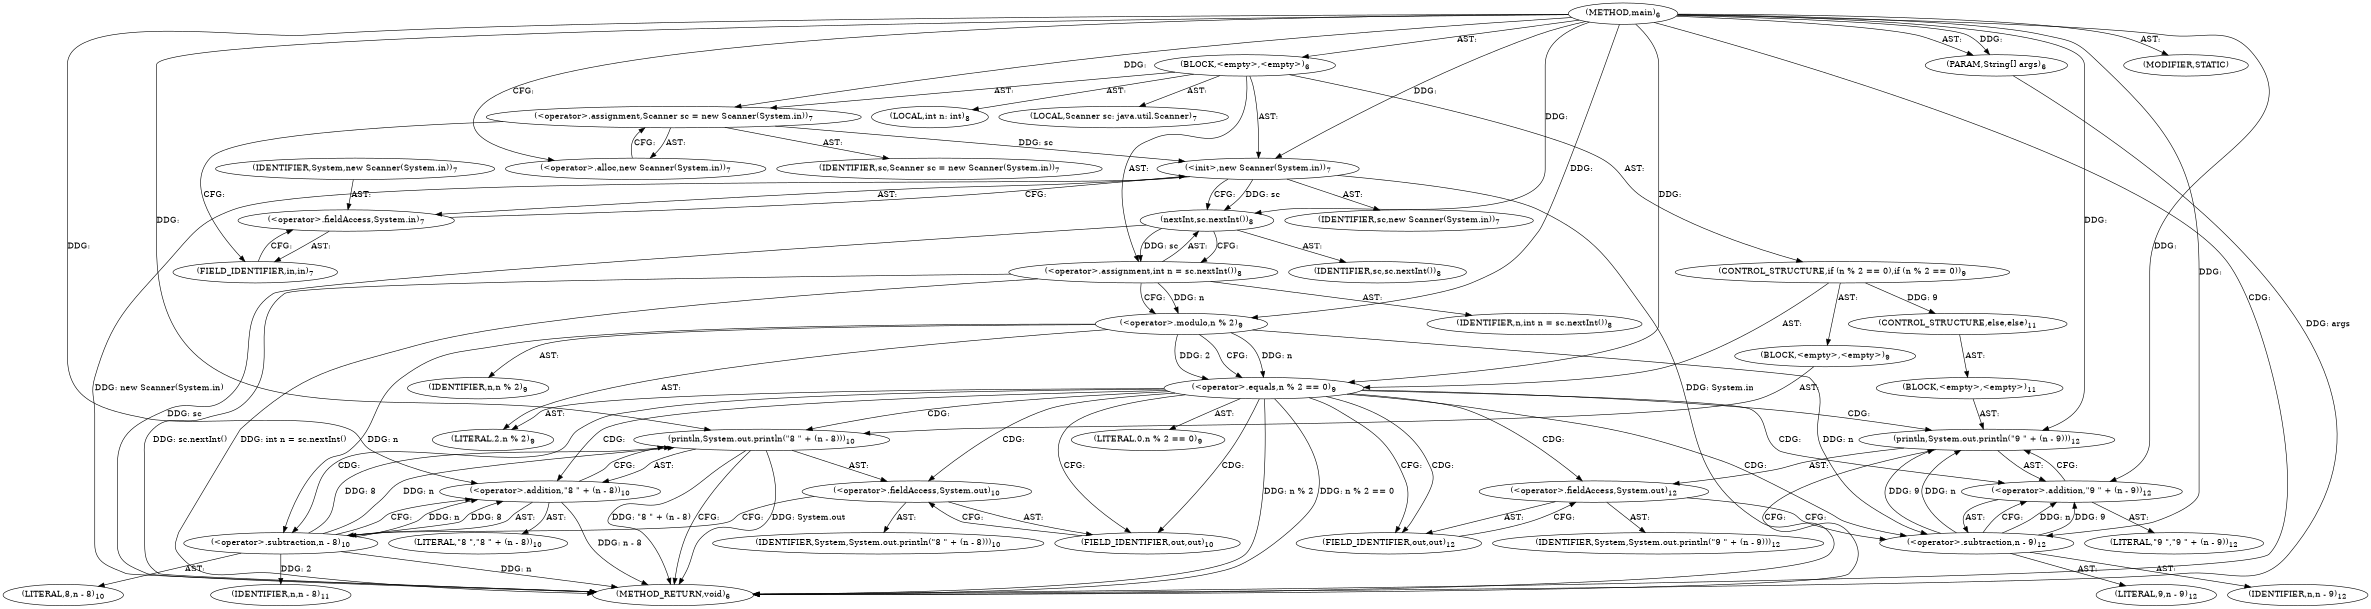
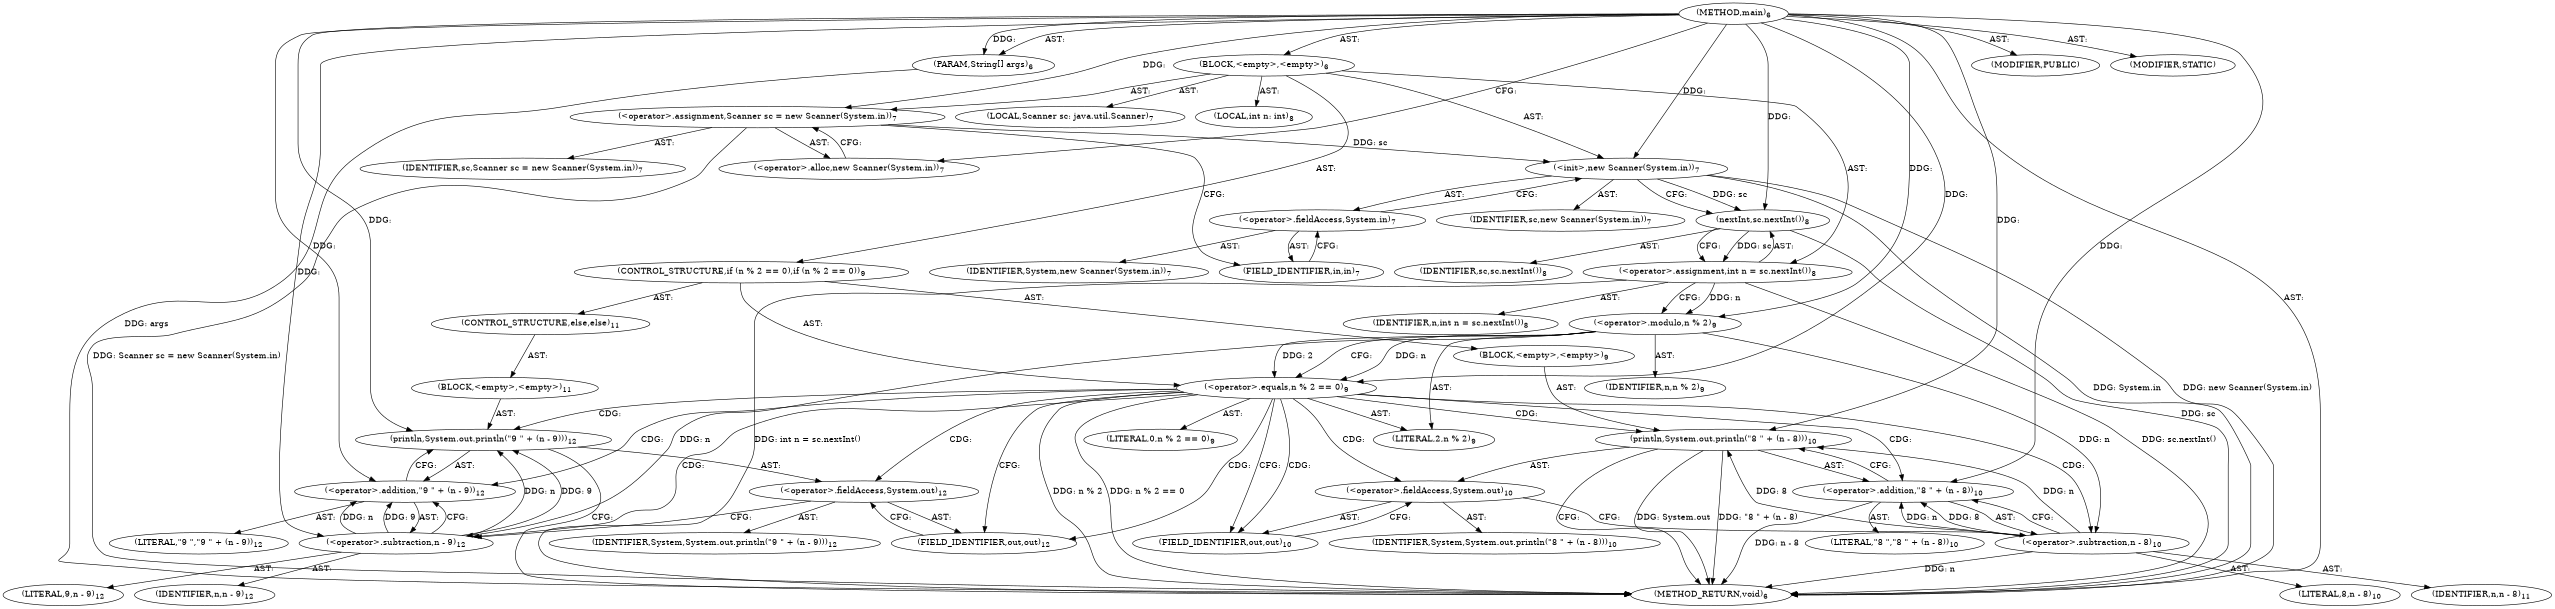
none -> (2036, 65)
(351, 190) -> (1204, 246)
(1923, 298) -> (665, 298)
(2261, 298) -> (2295, 298)
(296, 569) -> (2334, 569)
none -> (389, 571)
